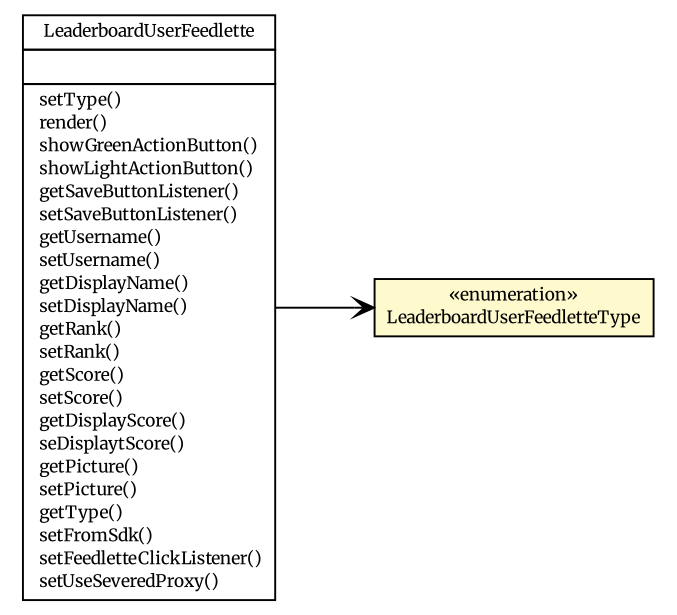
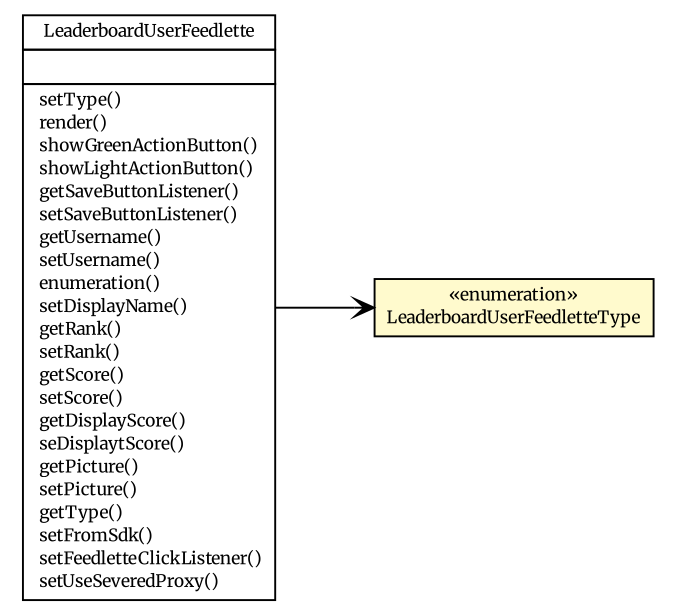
(112, 284) -> (97, 284)
